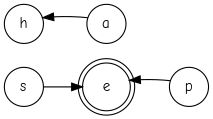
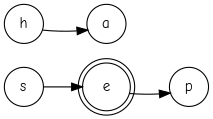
(71, 17) -> (60, 31)
(155, 80) -> (144, 94)
